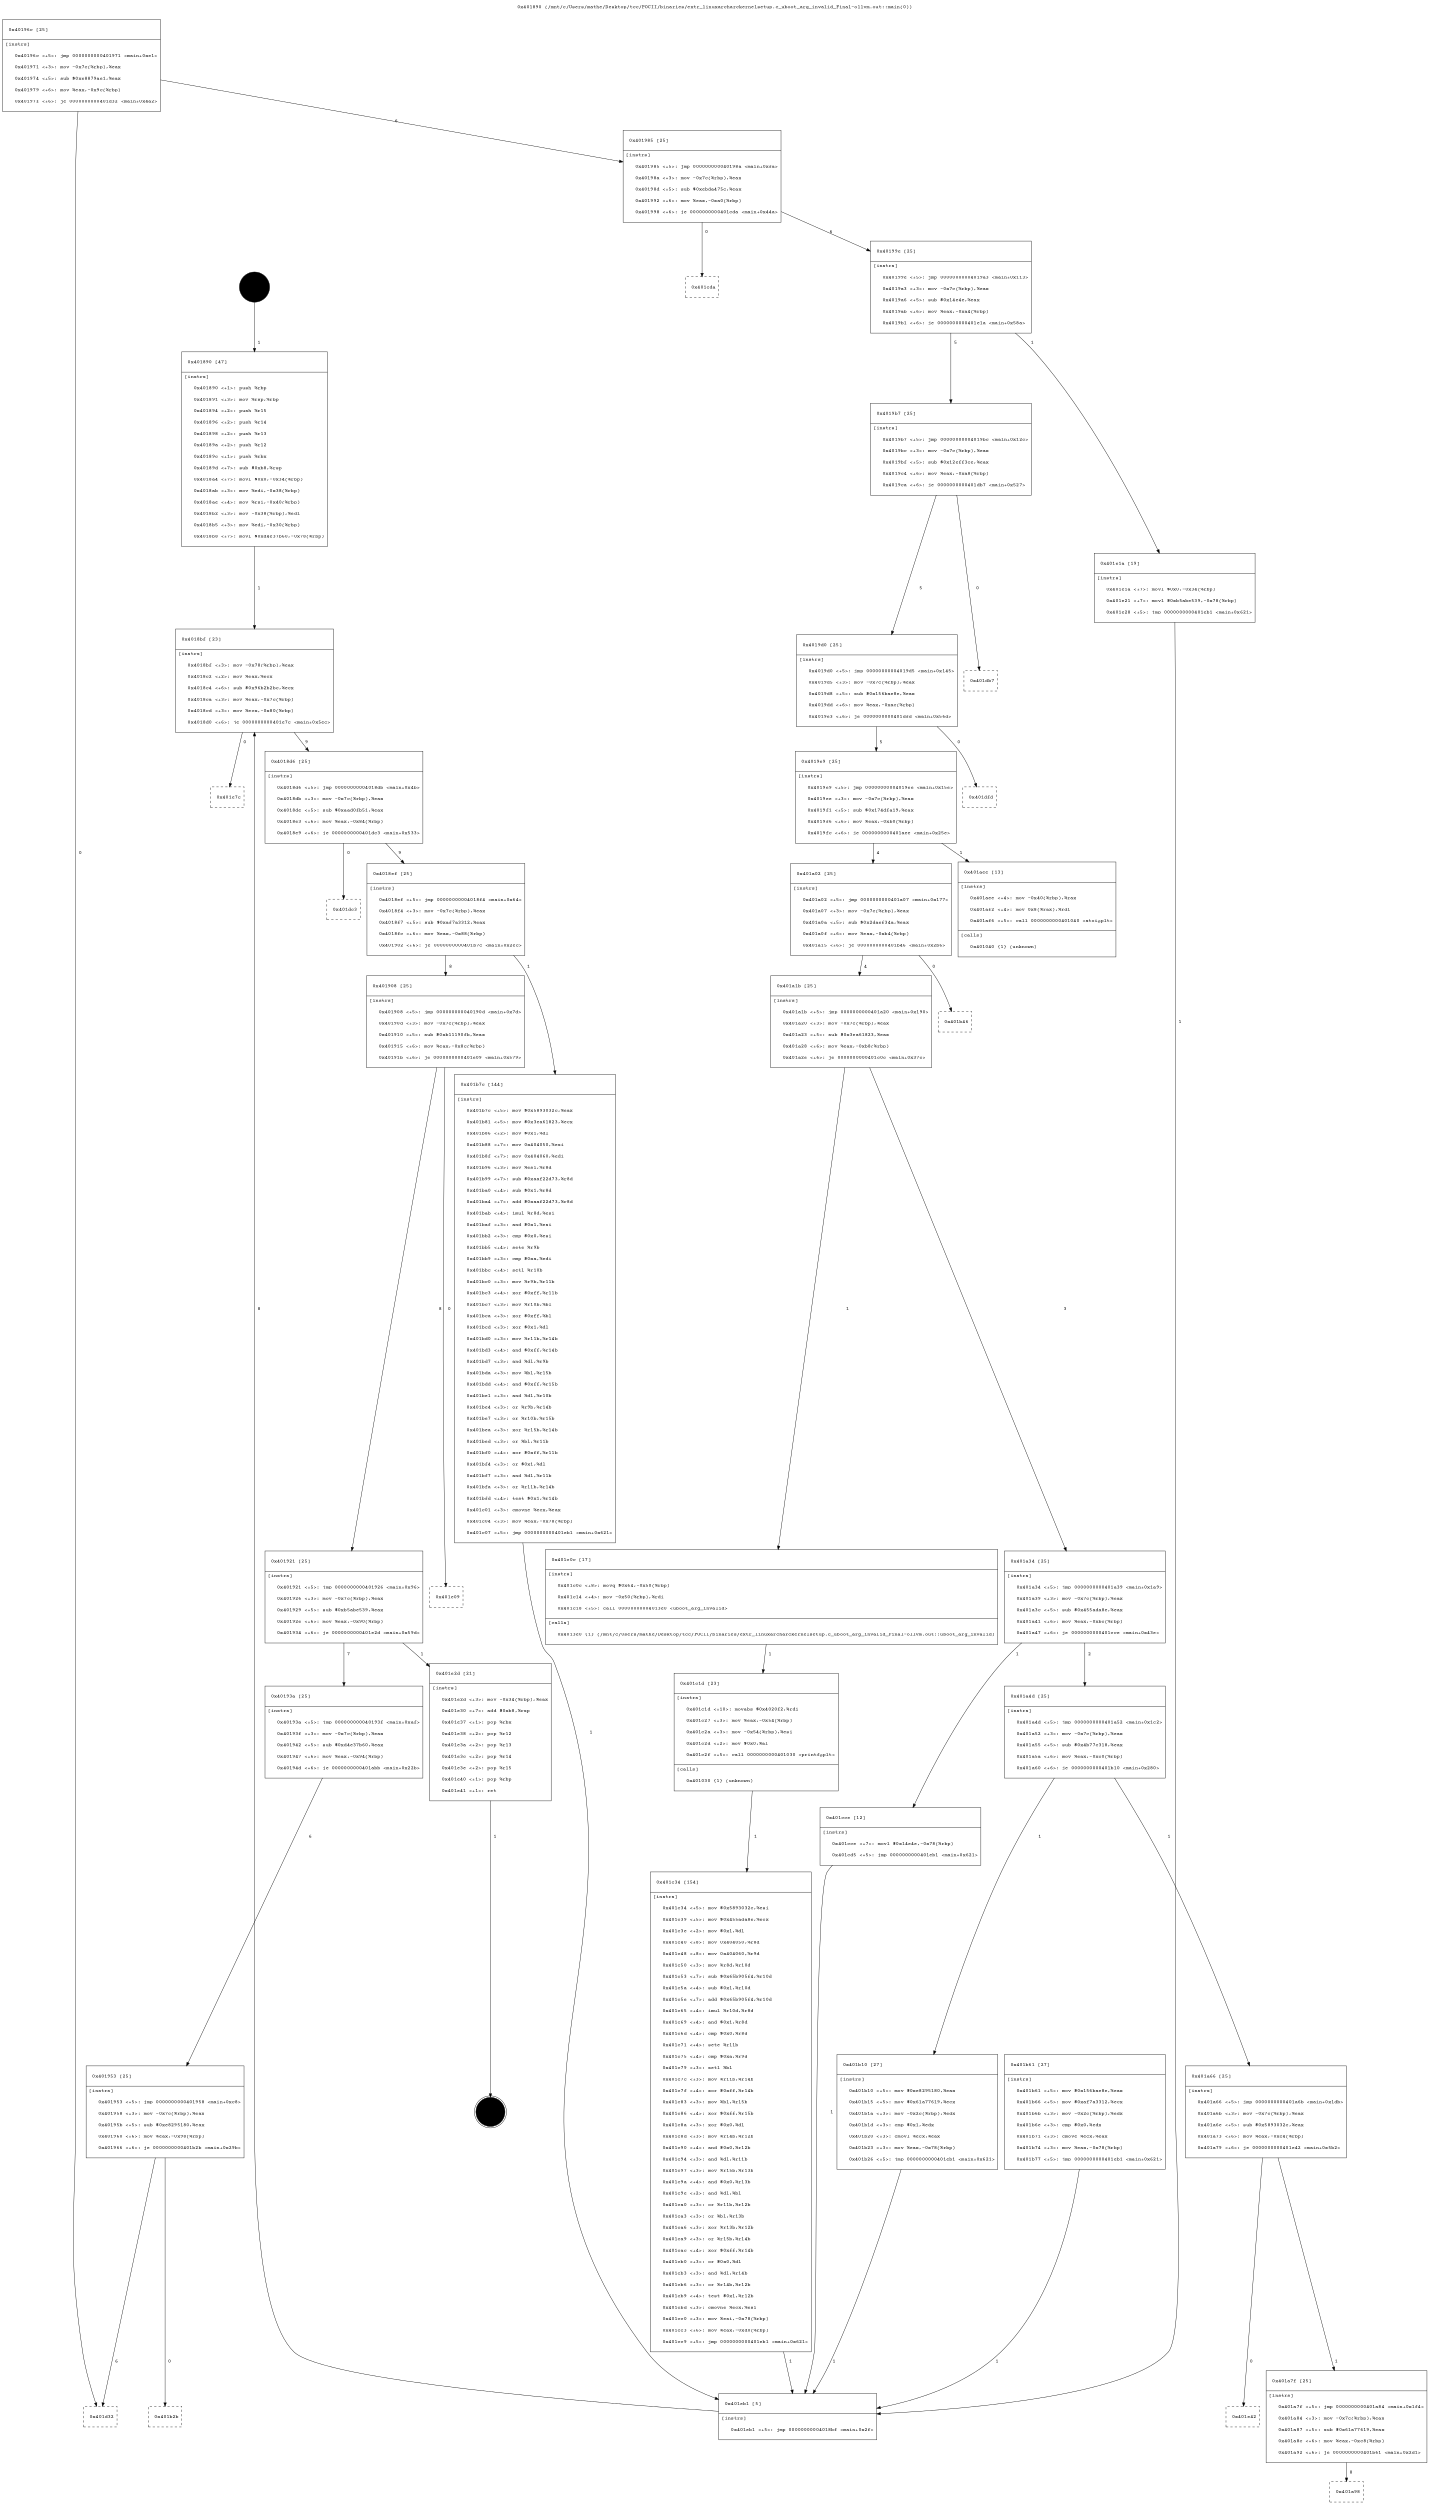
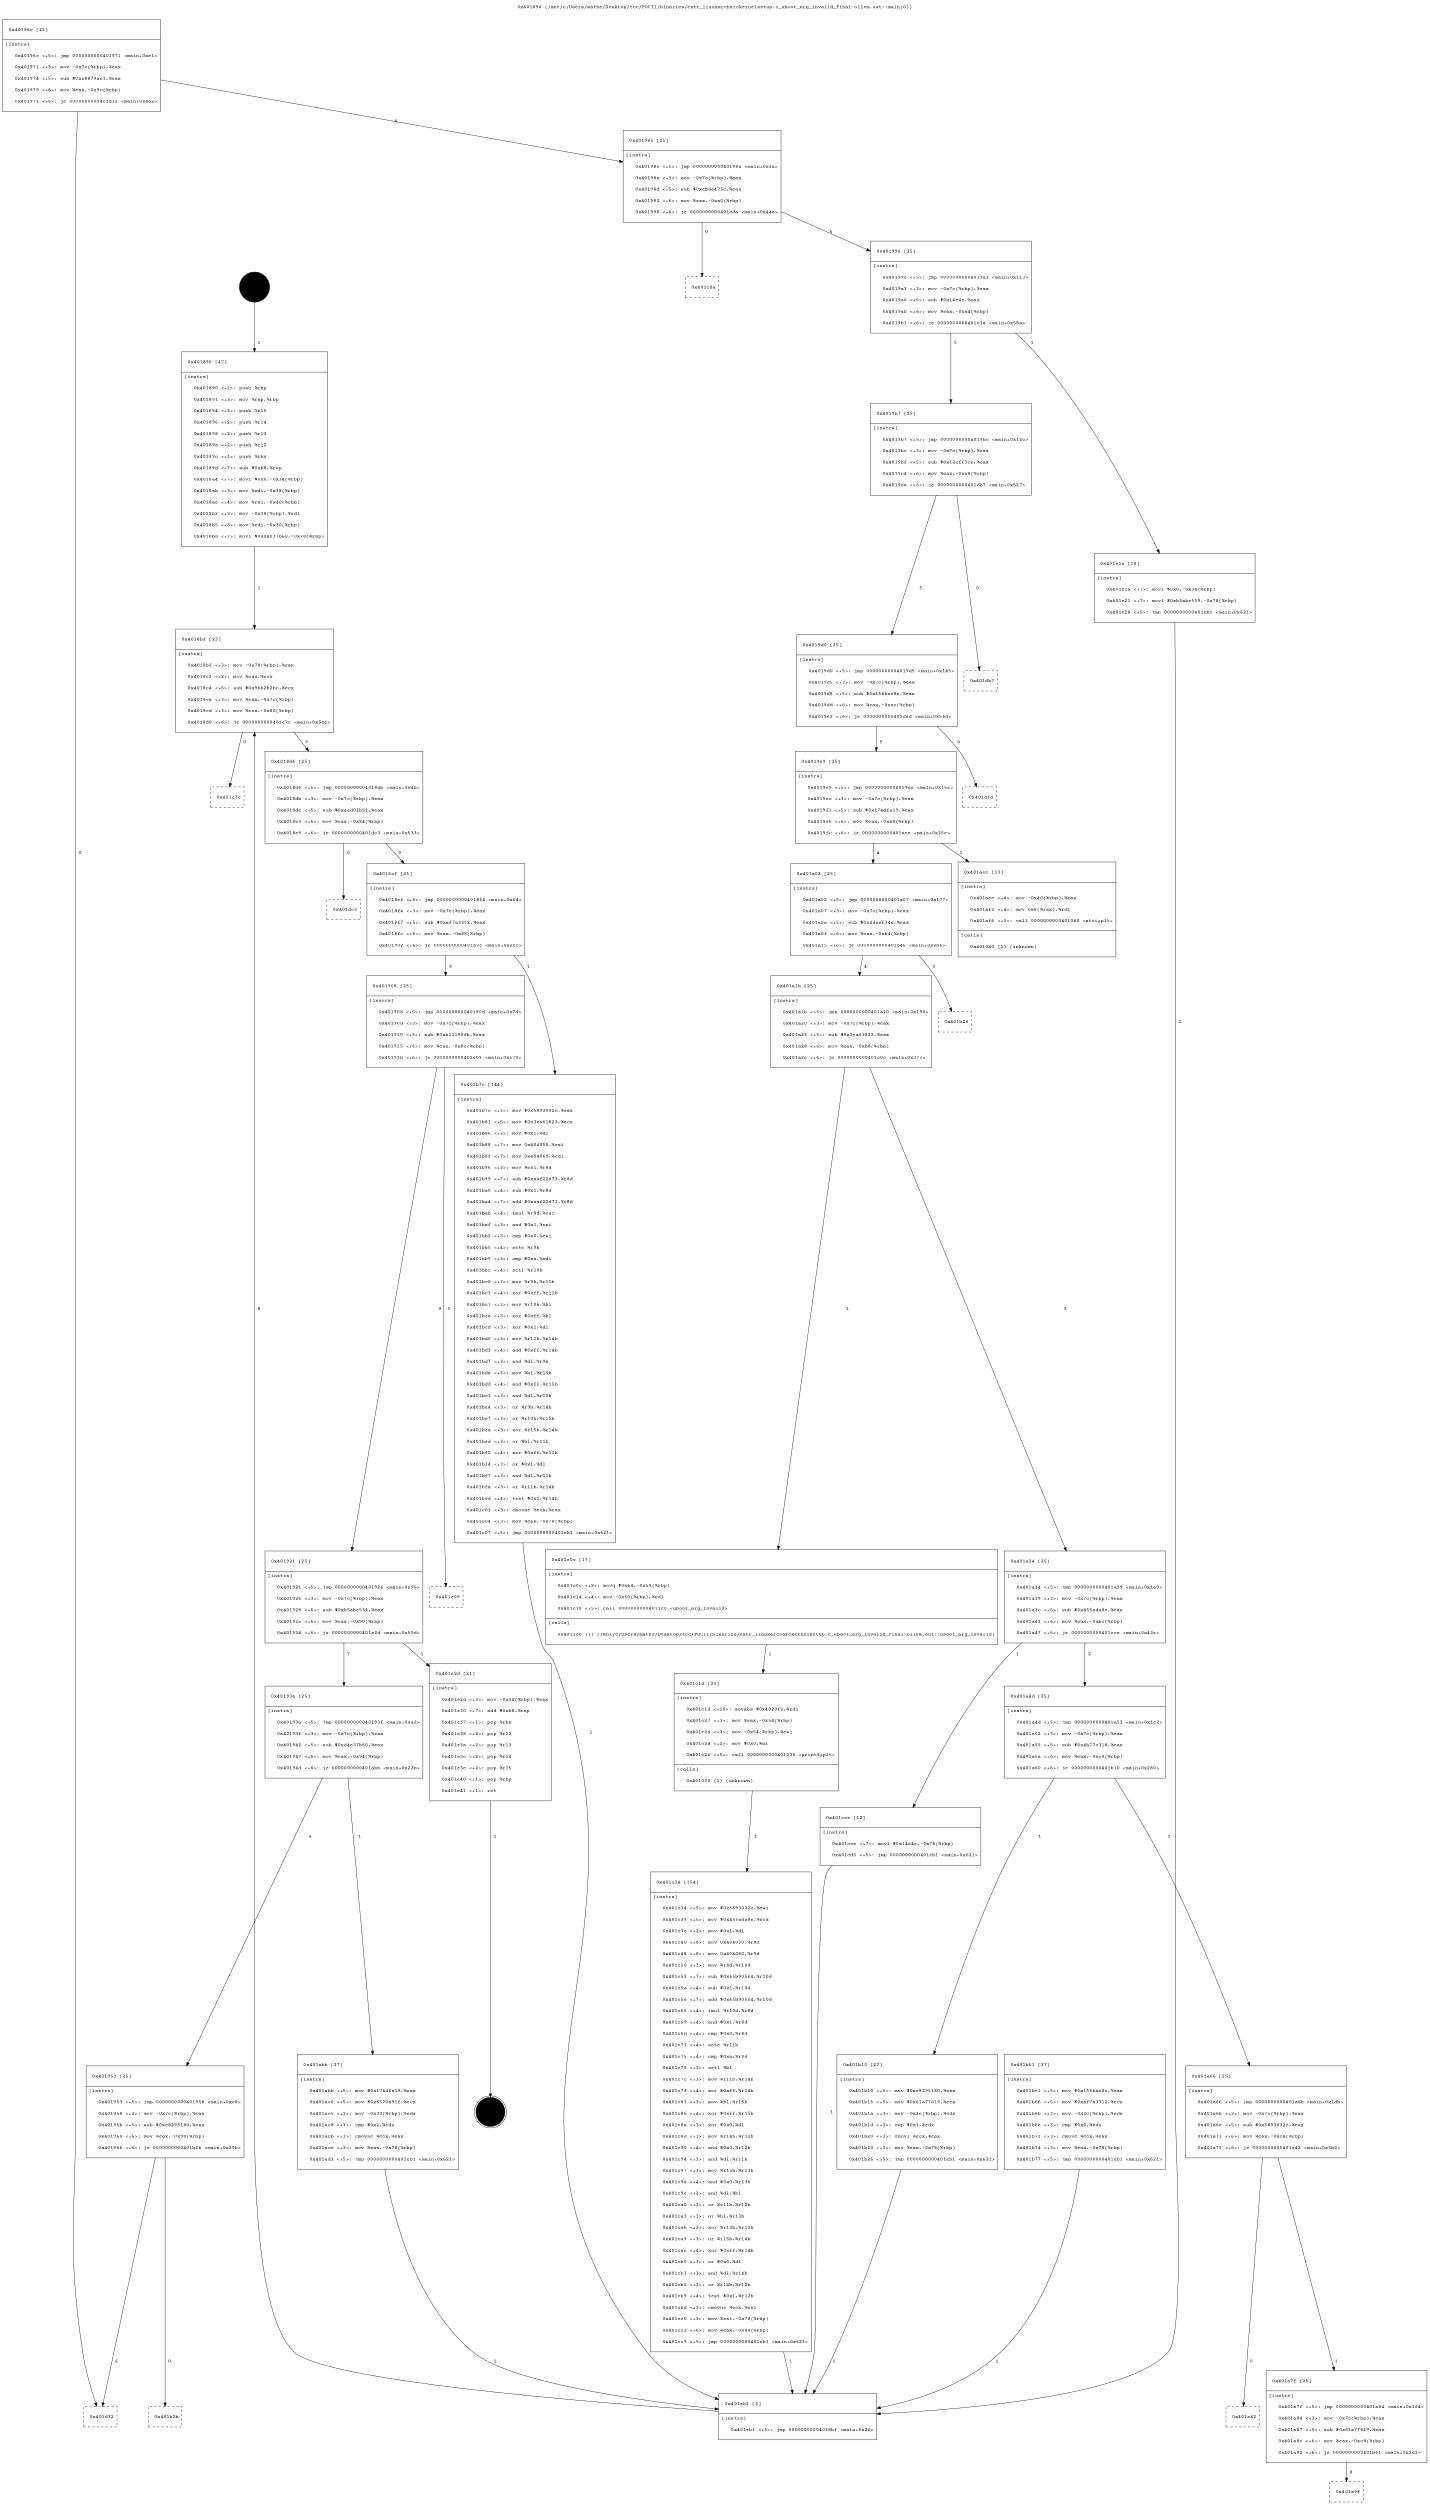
none -> (378, 2112)
